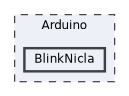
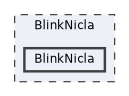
(65, 26) -> (65, 26)
